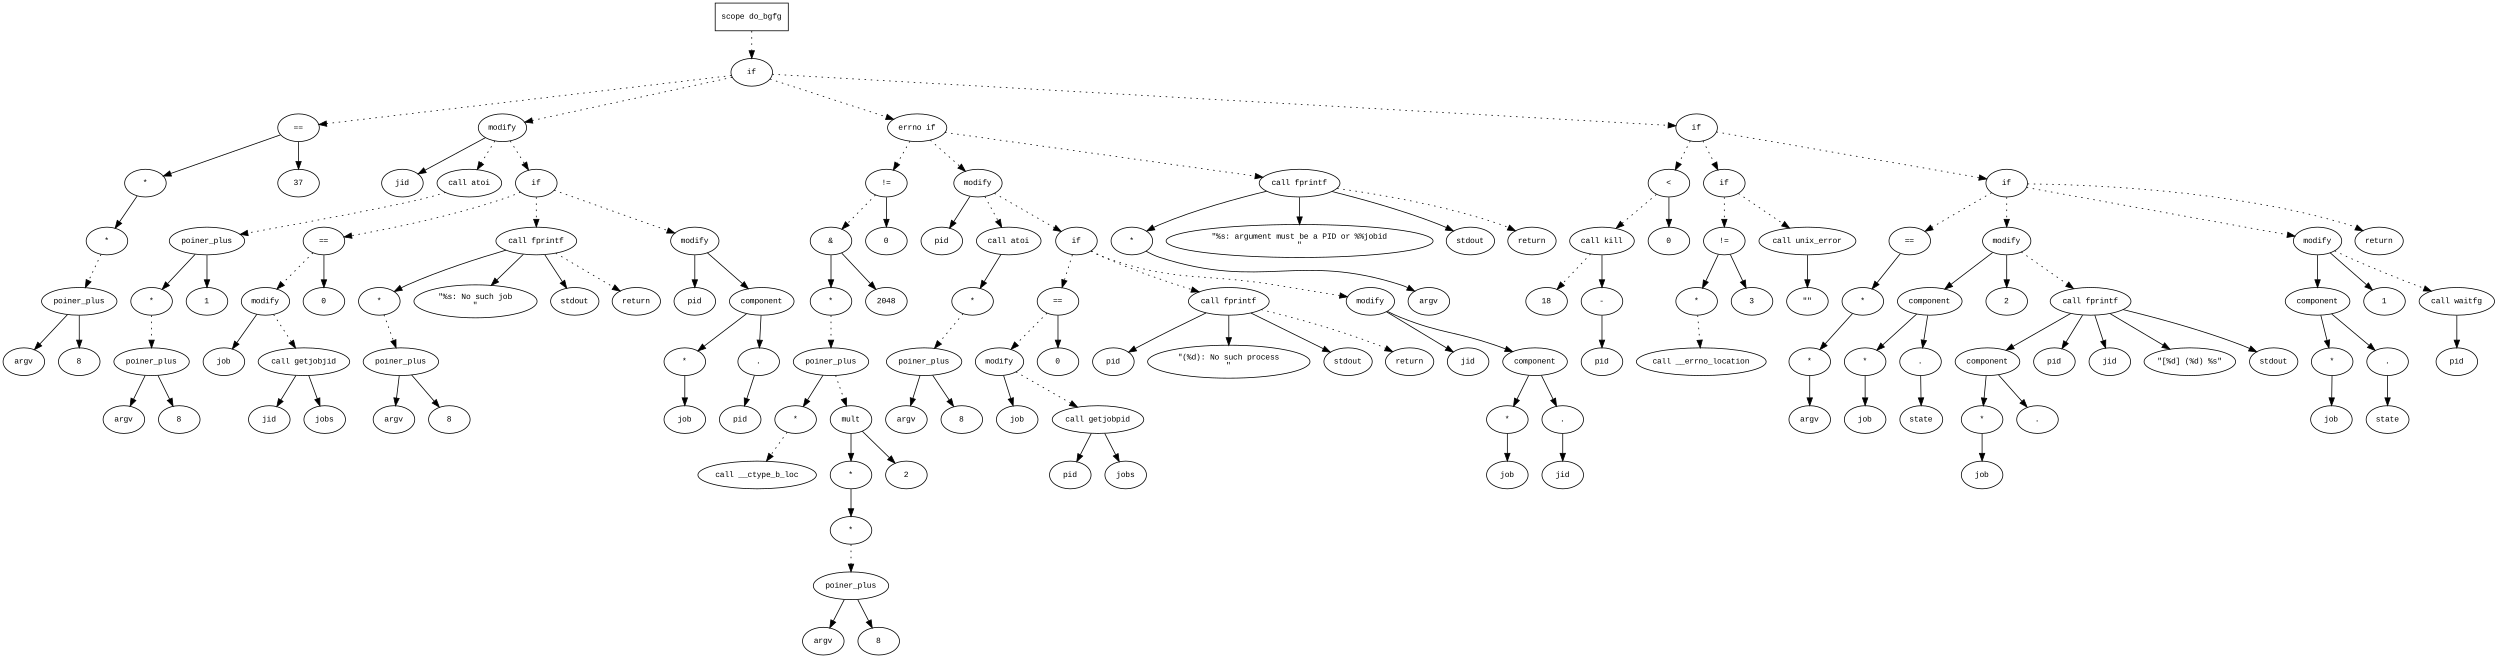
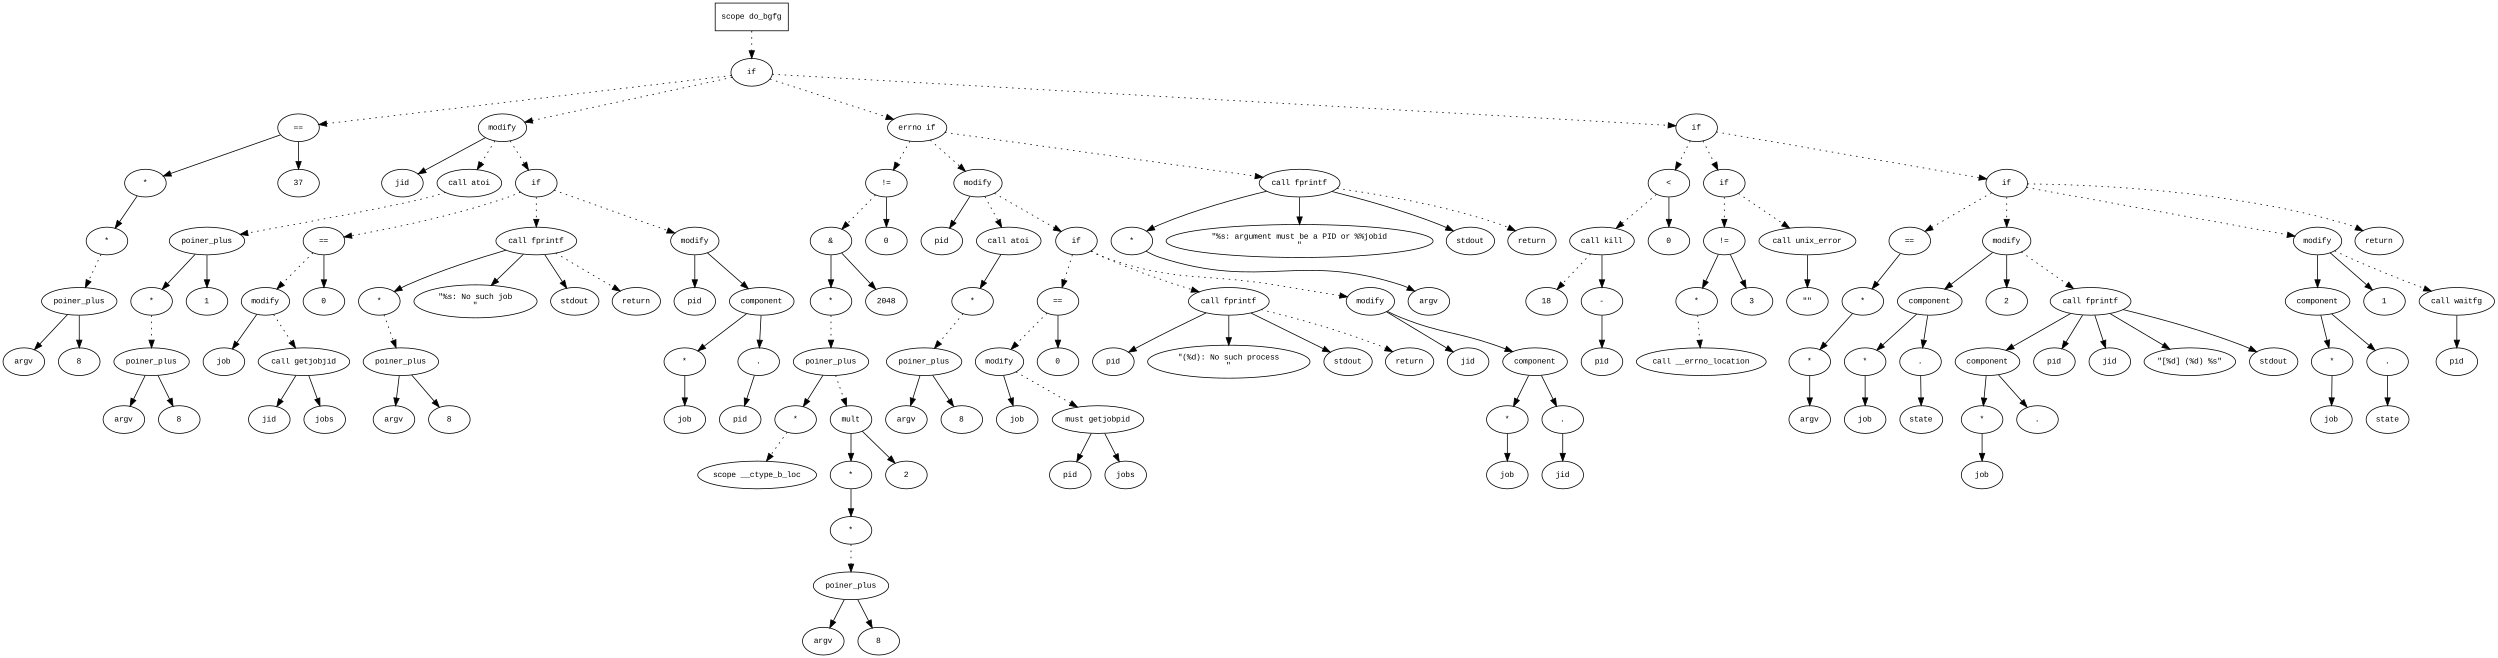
(1098, 420) -> (1098, 420)
(757, 475) -> (757, 475)
